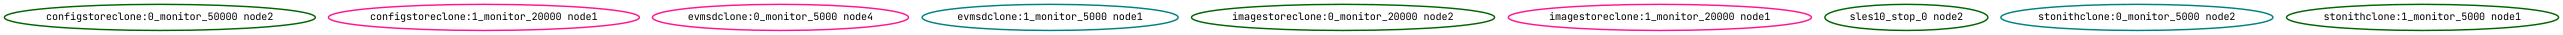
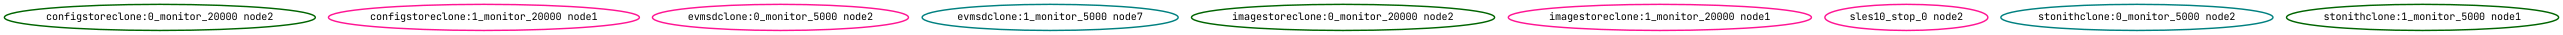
(160, 17) -> (160, 17)
(780, 17) -> (780, 17)
(1050, 17) -> (1050, 17)
(1906, 17) -> (1906, 17)
